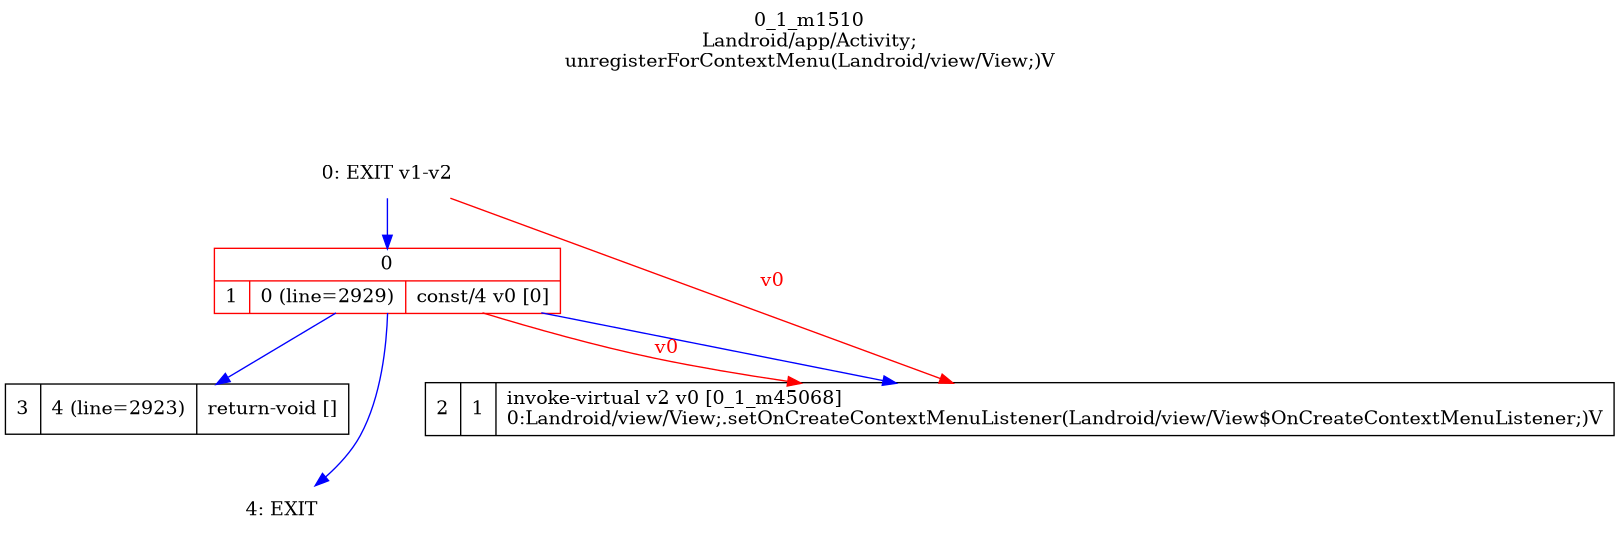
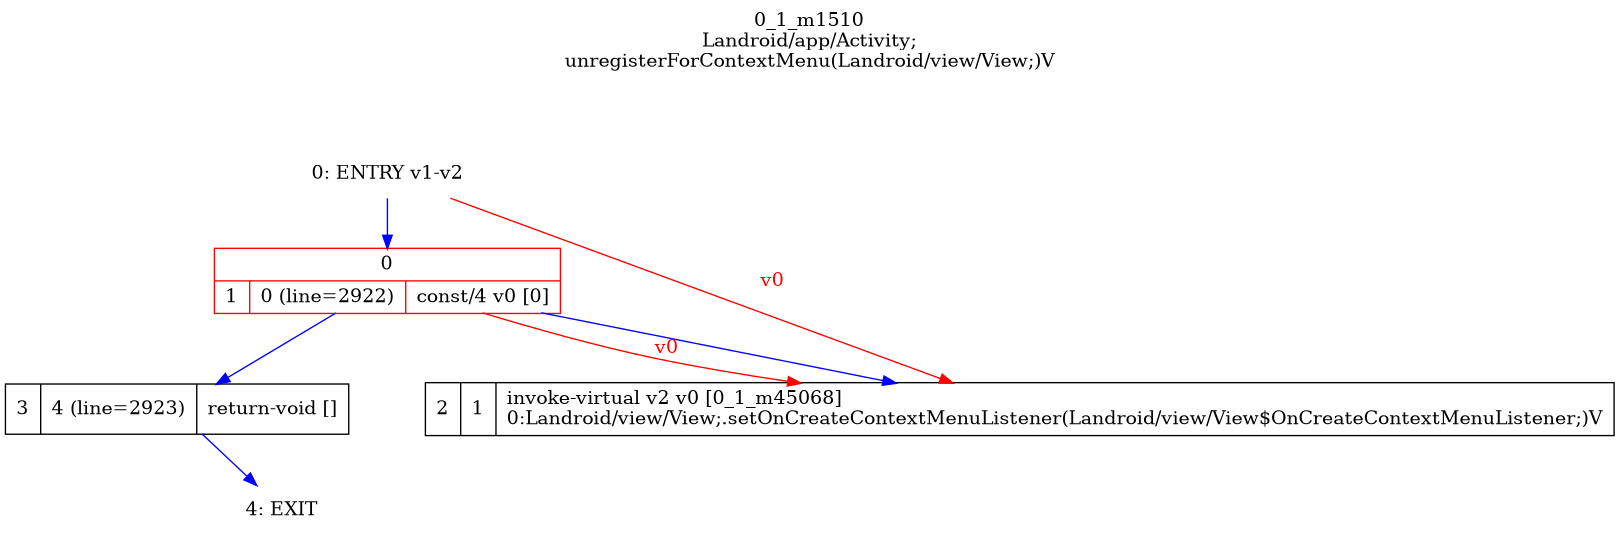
(387, 174) -> (387, 174)
(328, 296) -> (328, 296)
(374, 402) -> (224, 455)
